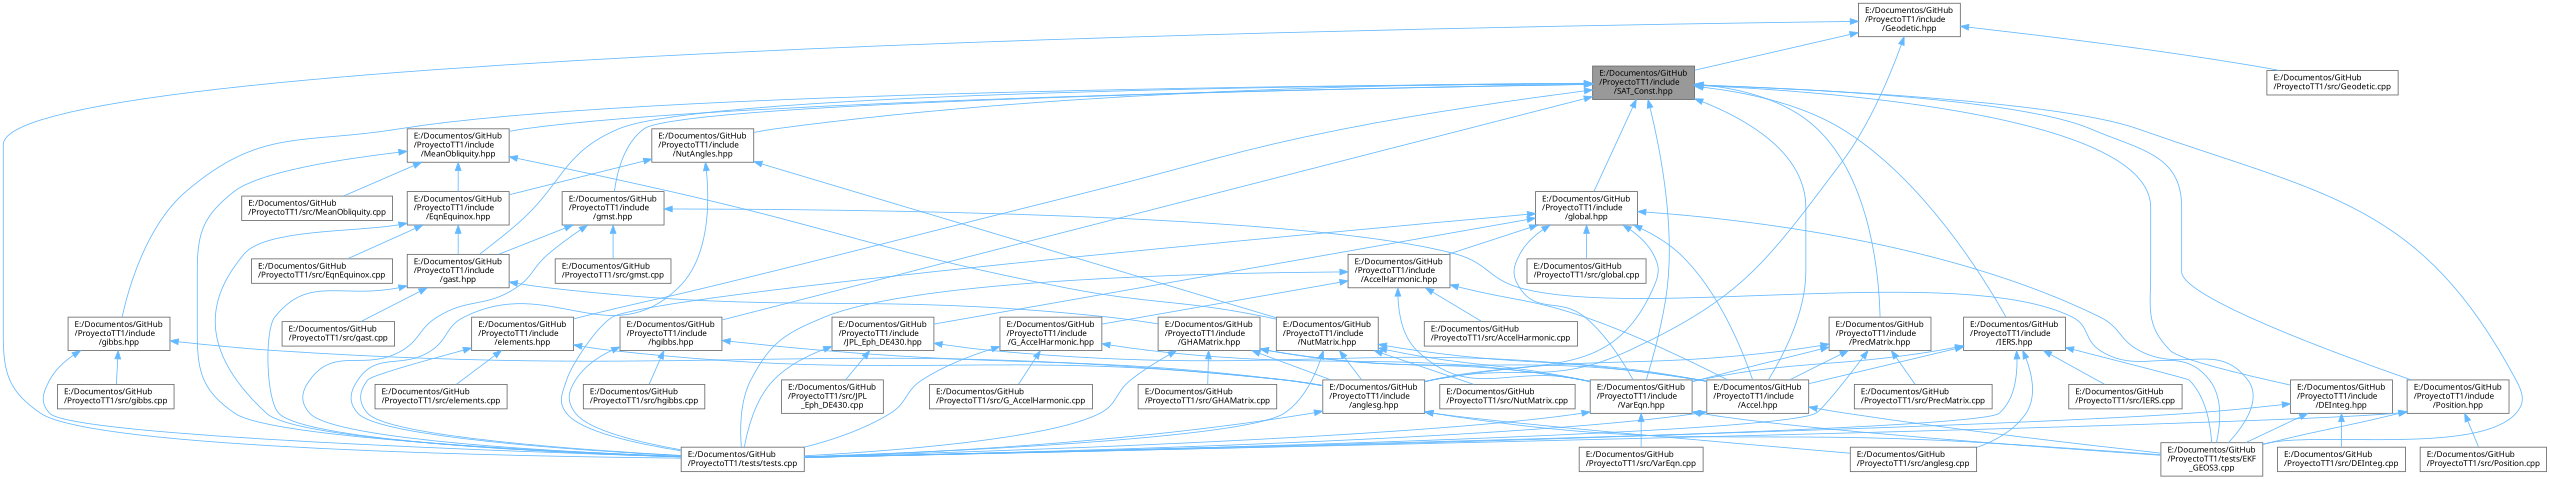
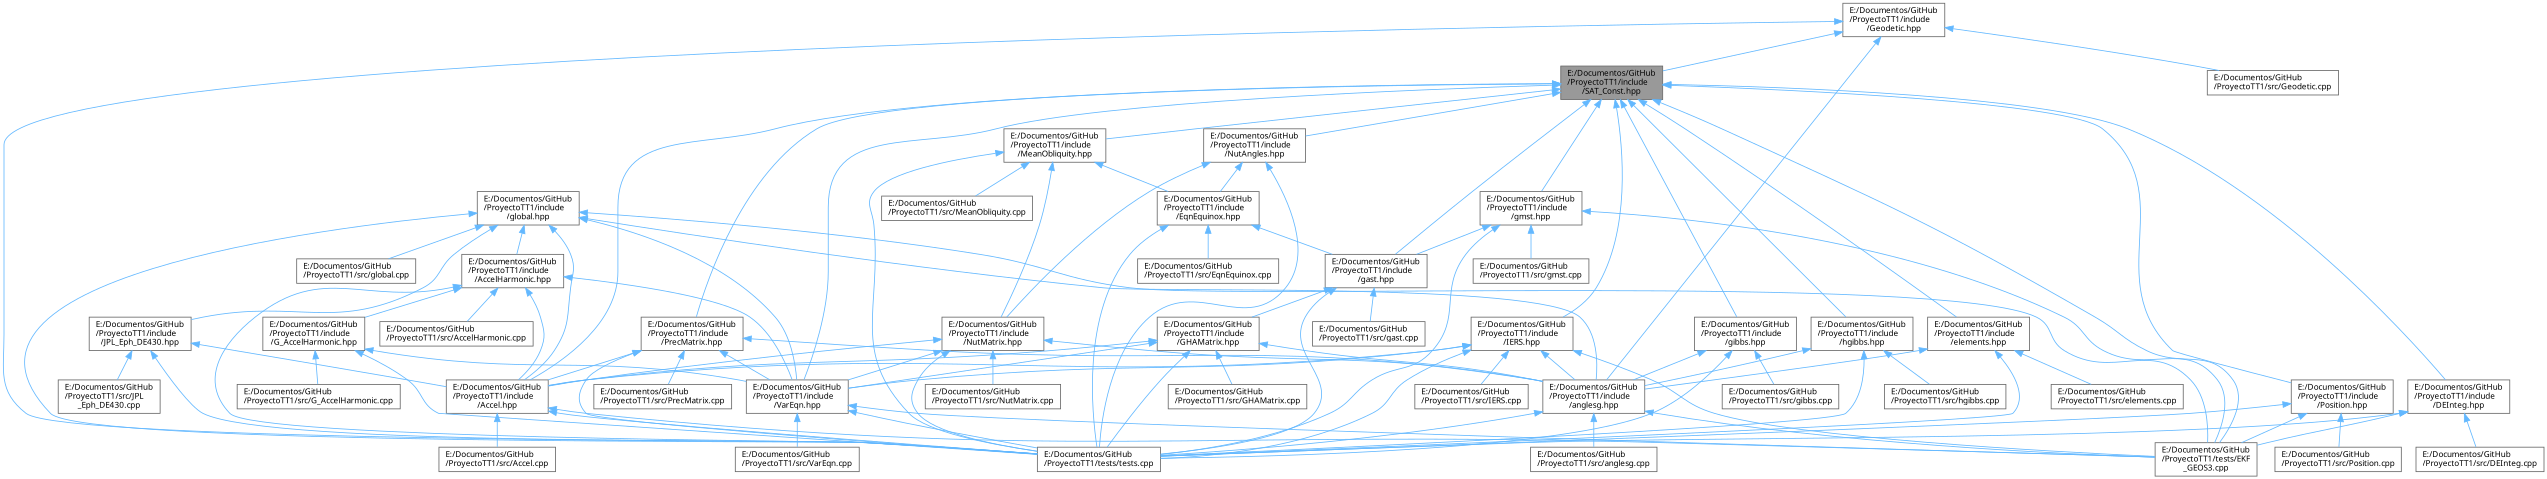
(1613, 149) -> none
(2025, 415) -> (1561, 368)
none -> (497, 459)
